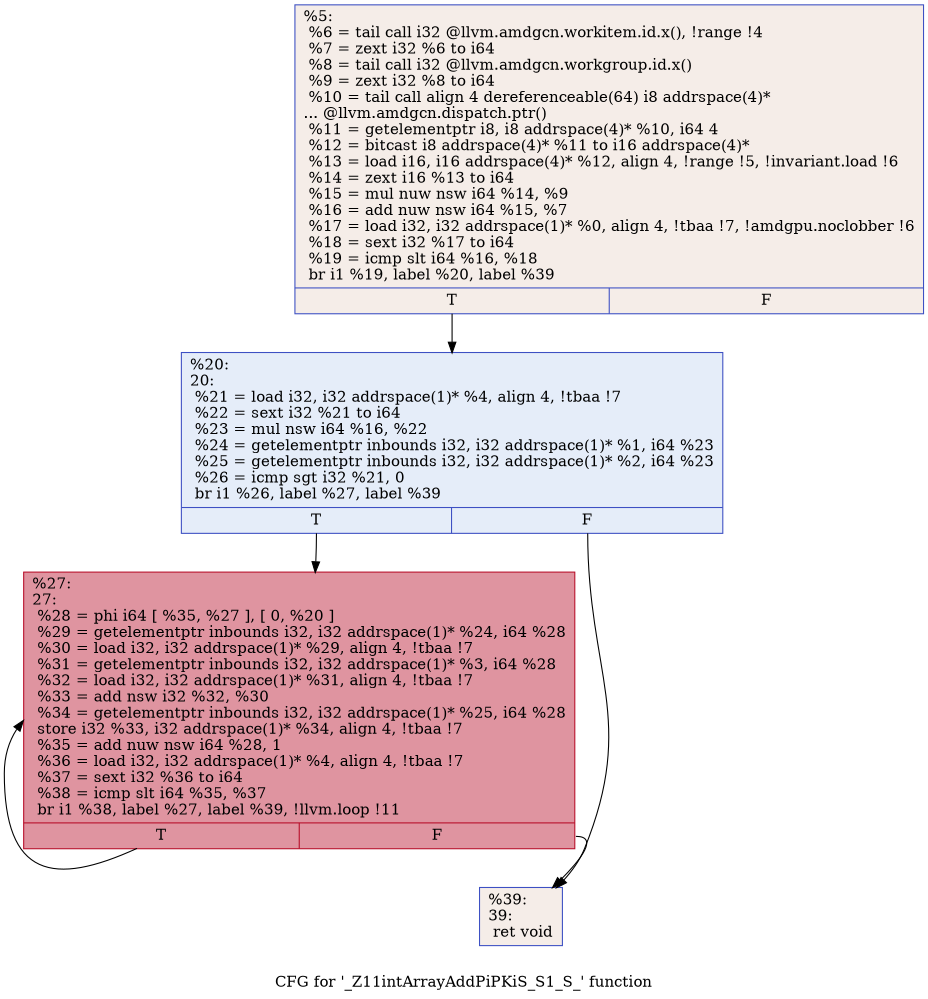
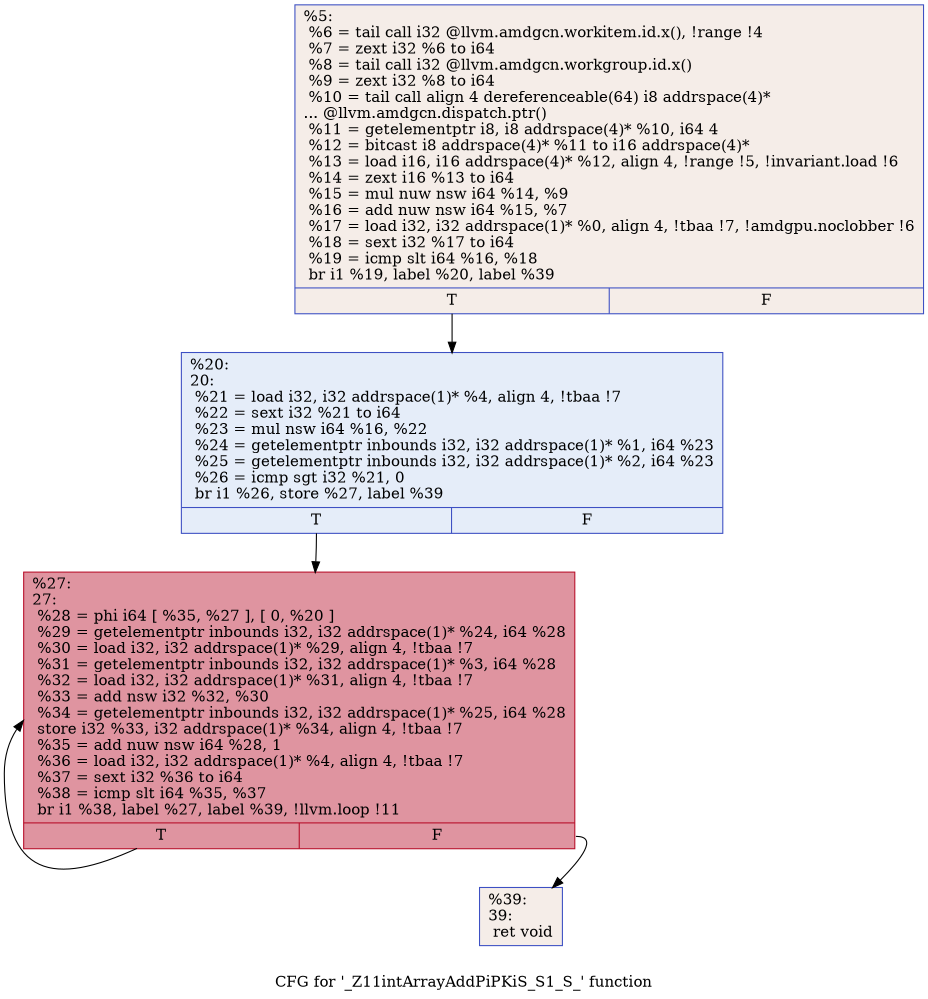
(316, 494) -> (317, 494)
(607, 711) -> none
